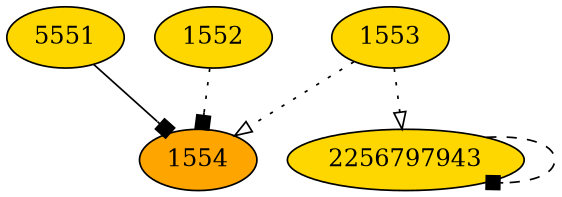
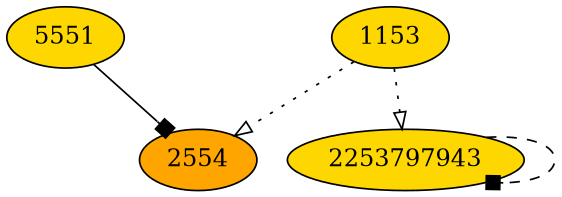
(214, 37) -> none
(390, 37) -> (390, 37)
(198, 160) -> (198, 160)
(406, 160) -> (406, 160)
